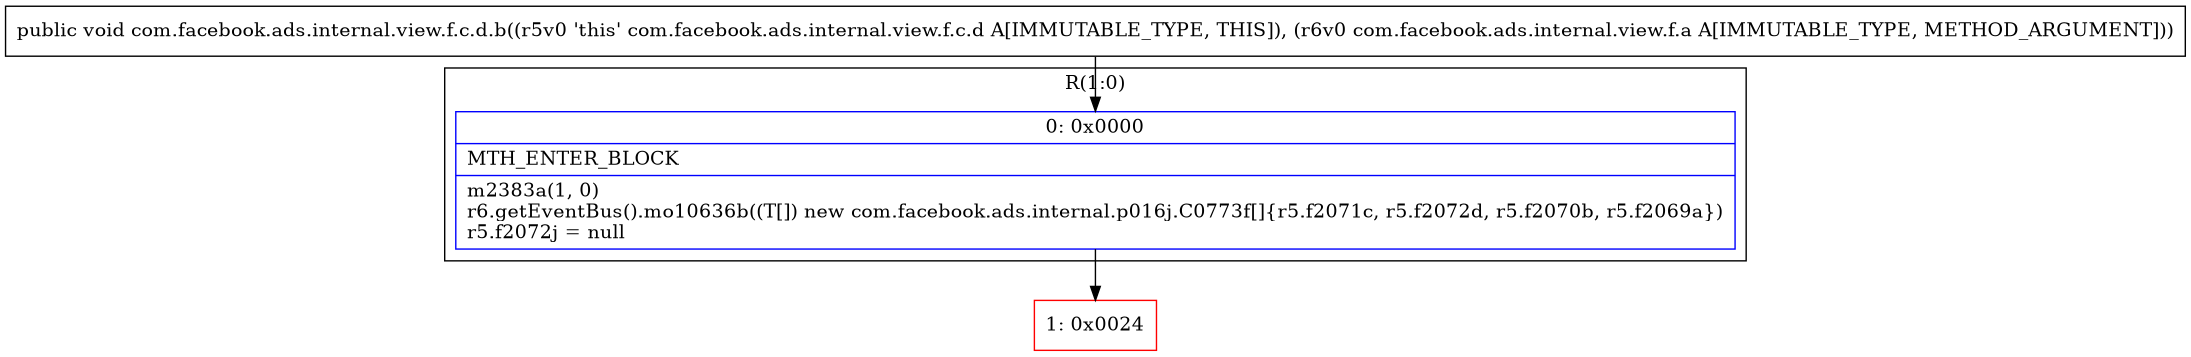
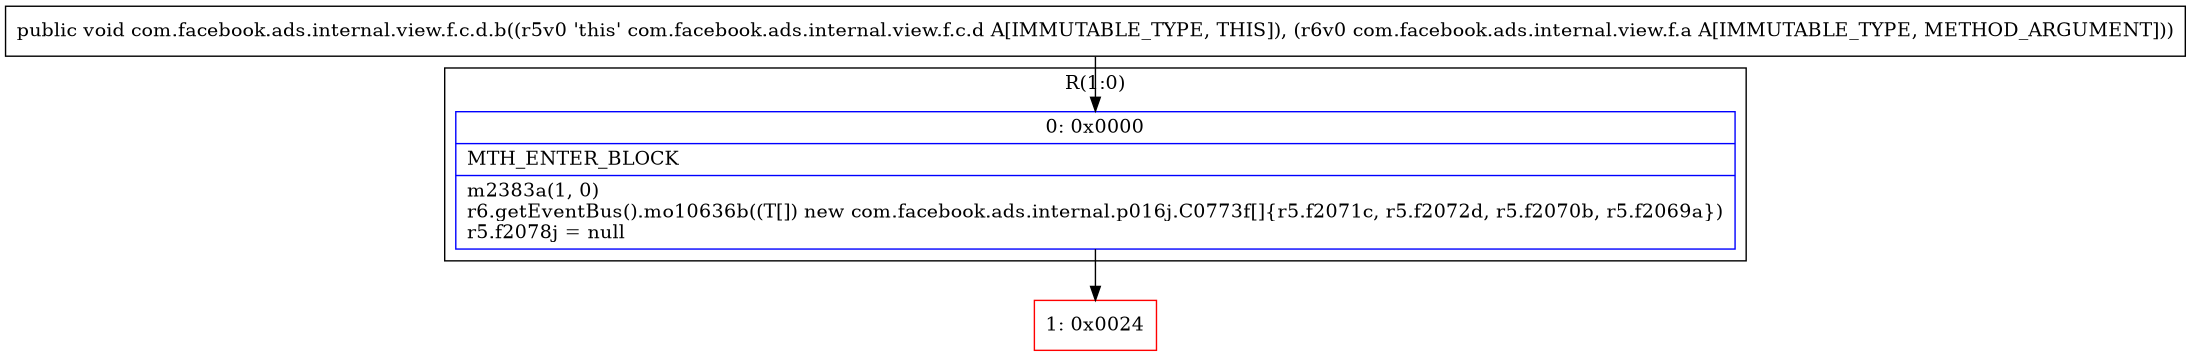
(547, 232) -> (547, 232)
